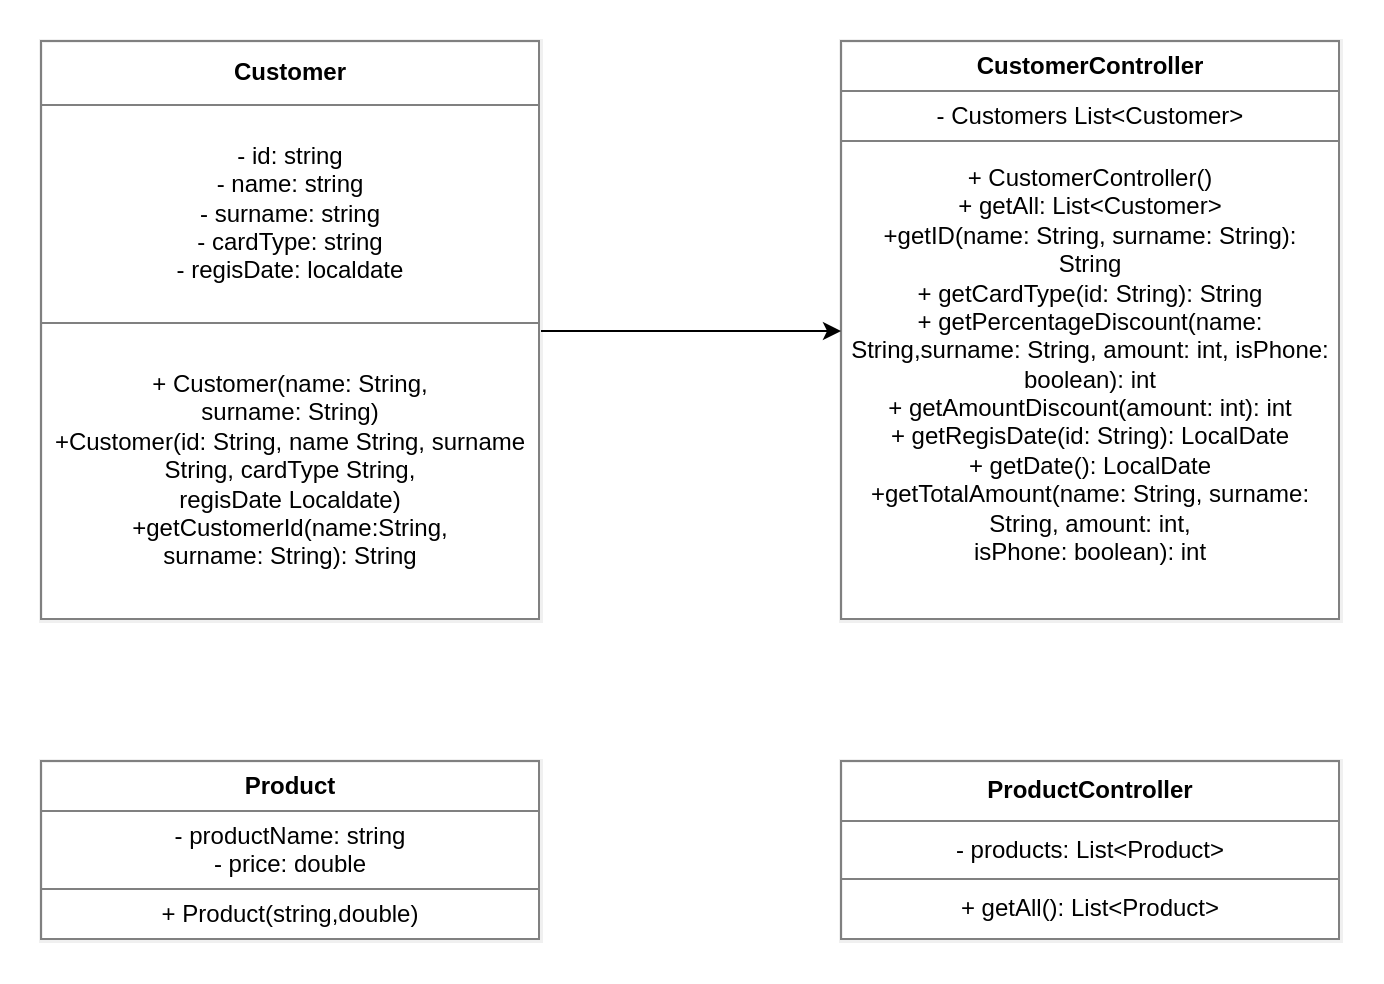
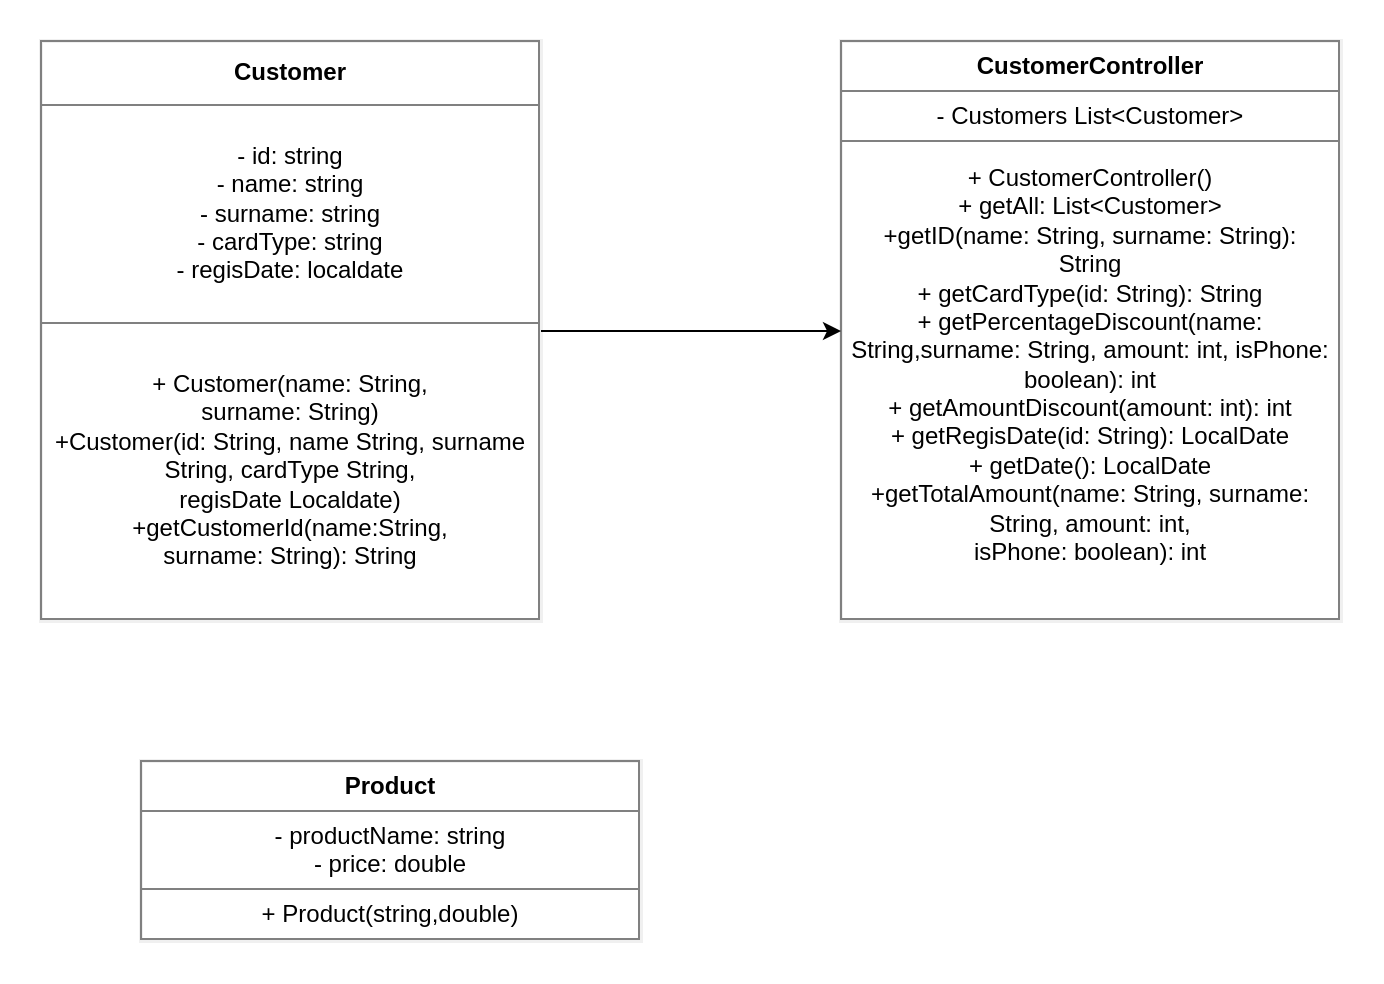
(291, 851) -> (391, 851)
(1091, 851) -> none
